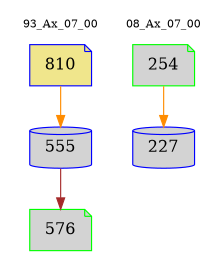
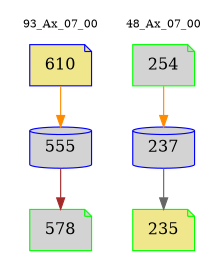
(164, 25) -> (164, 25)
(61, 65) -> (61, 65)
(164, 148) -> (164, 148)
(61, 230) -> (61, 230)
none -> (164, 230)
